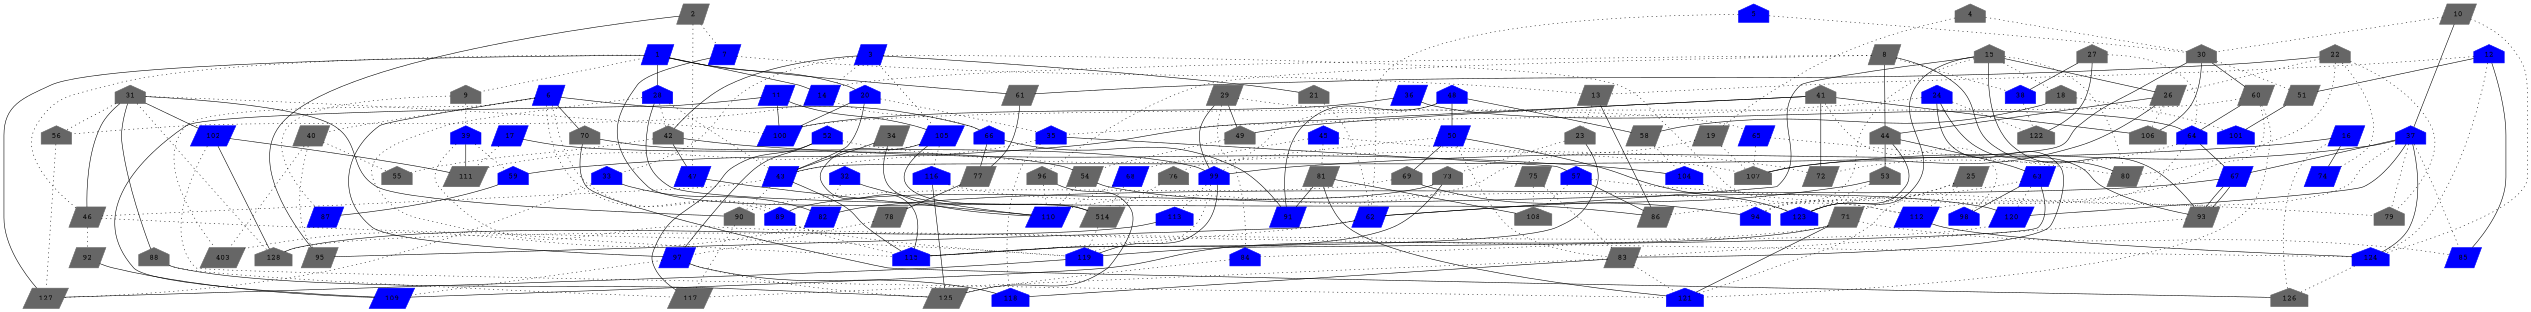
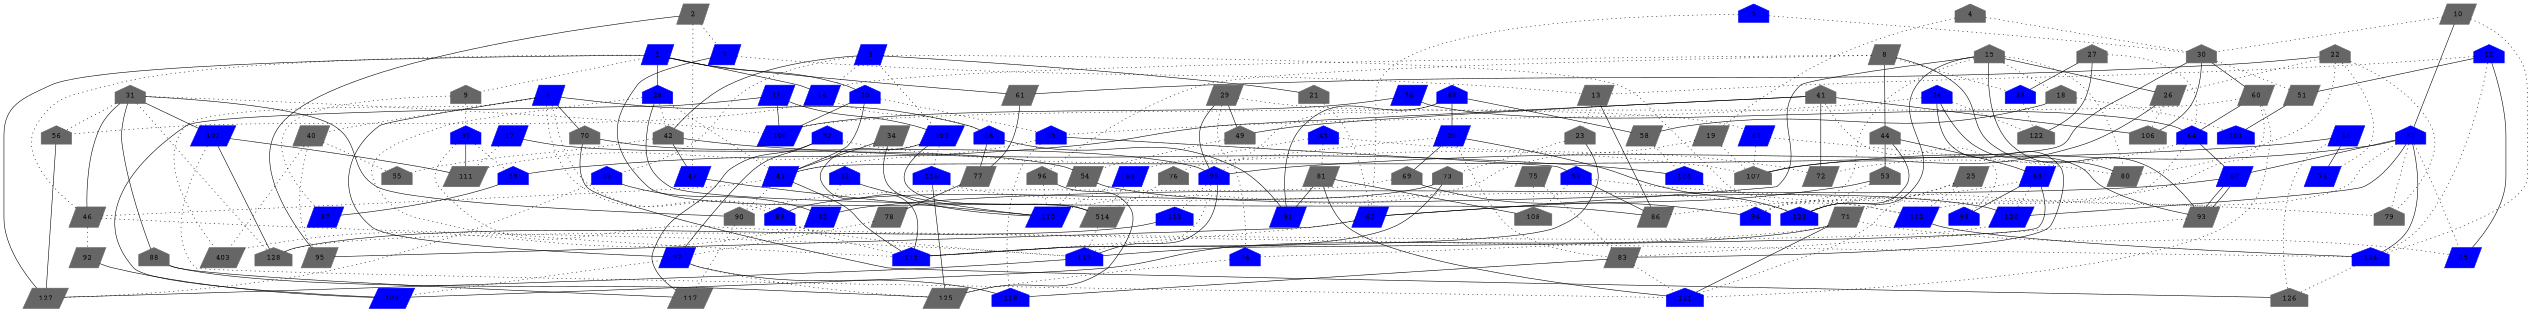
(2020, 116) -> none
(51, 216) -> (51, 216)
(1136, 279) -> none
(509, 290) -> (509, 290)
